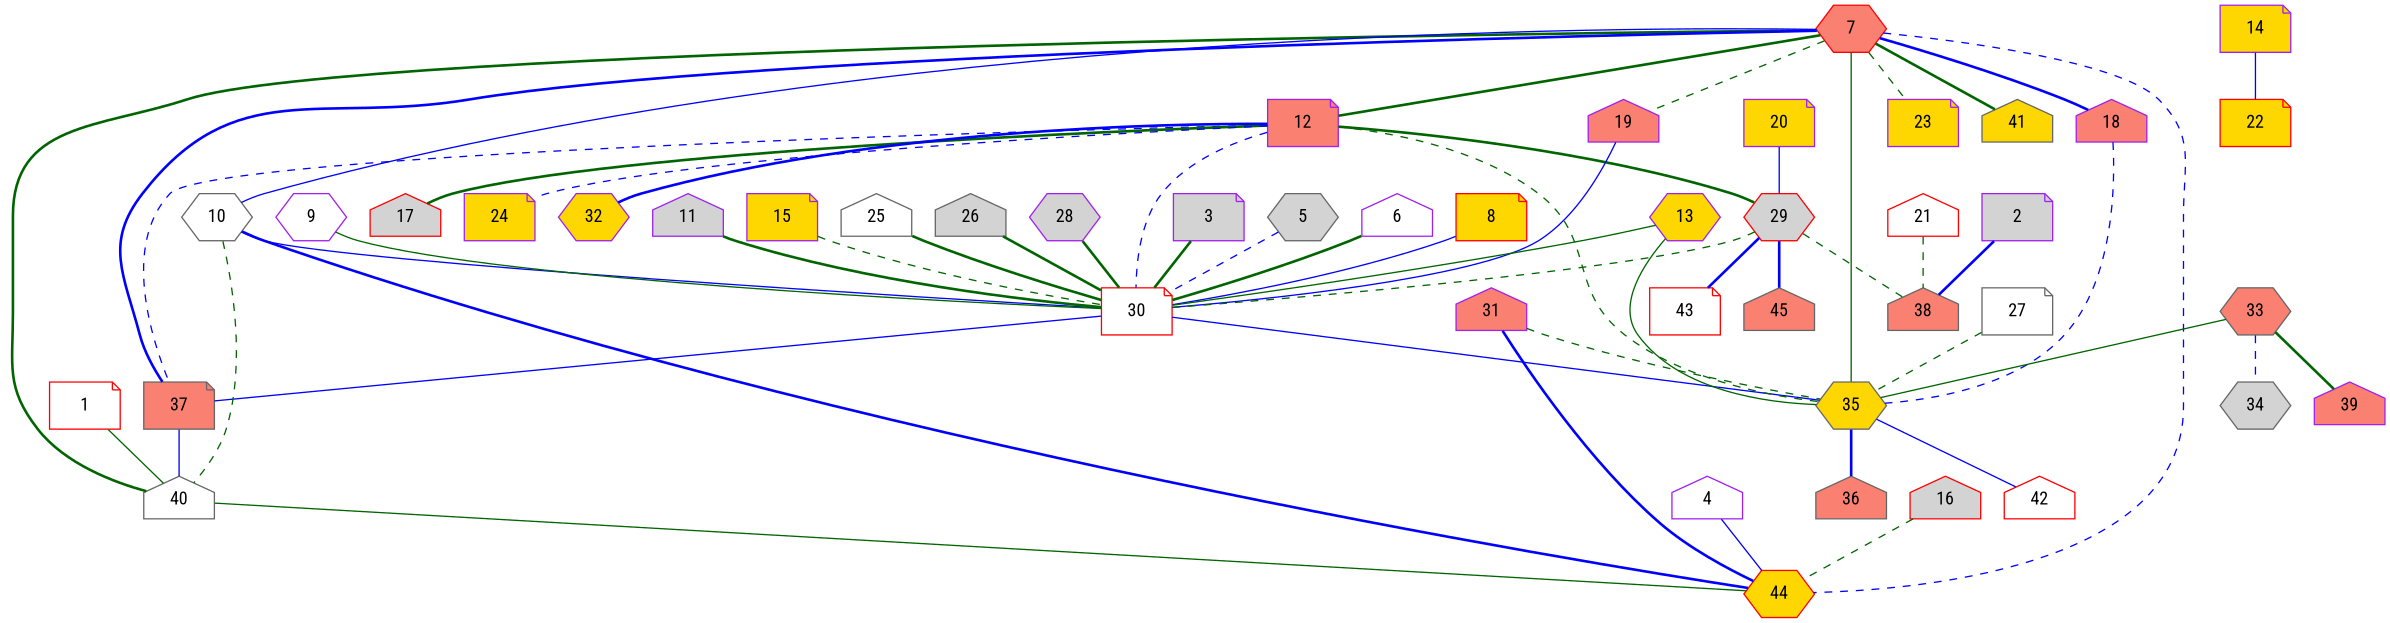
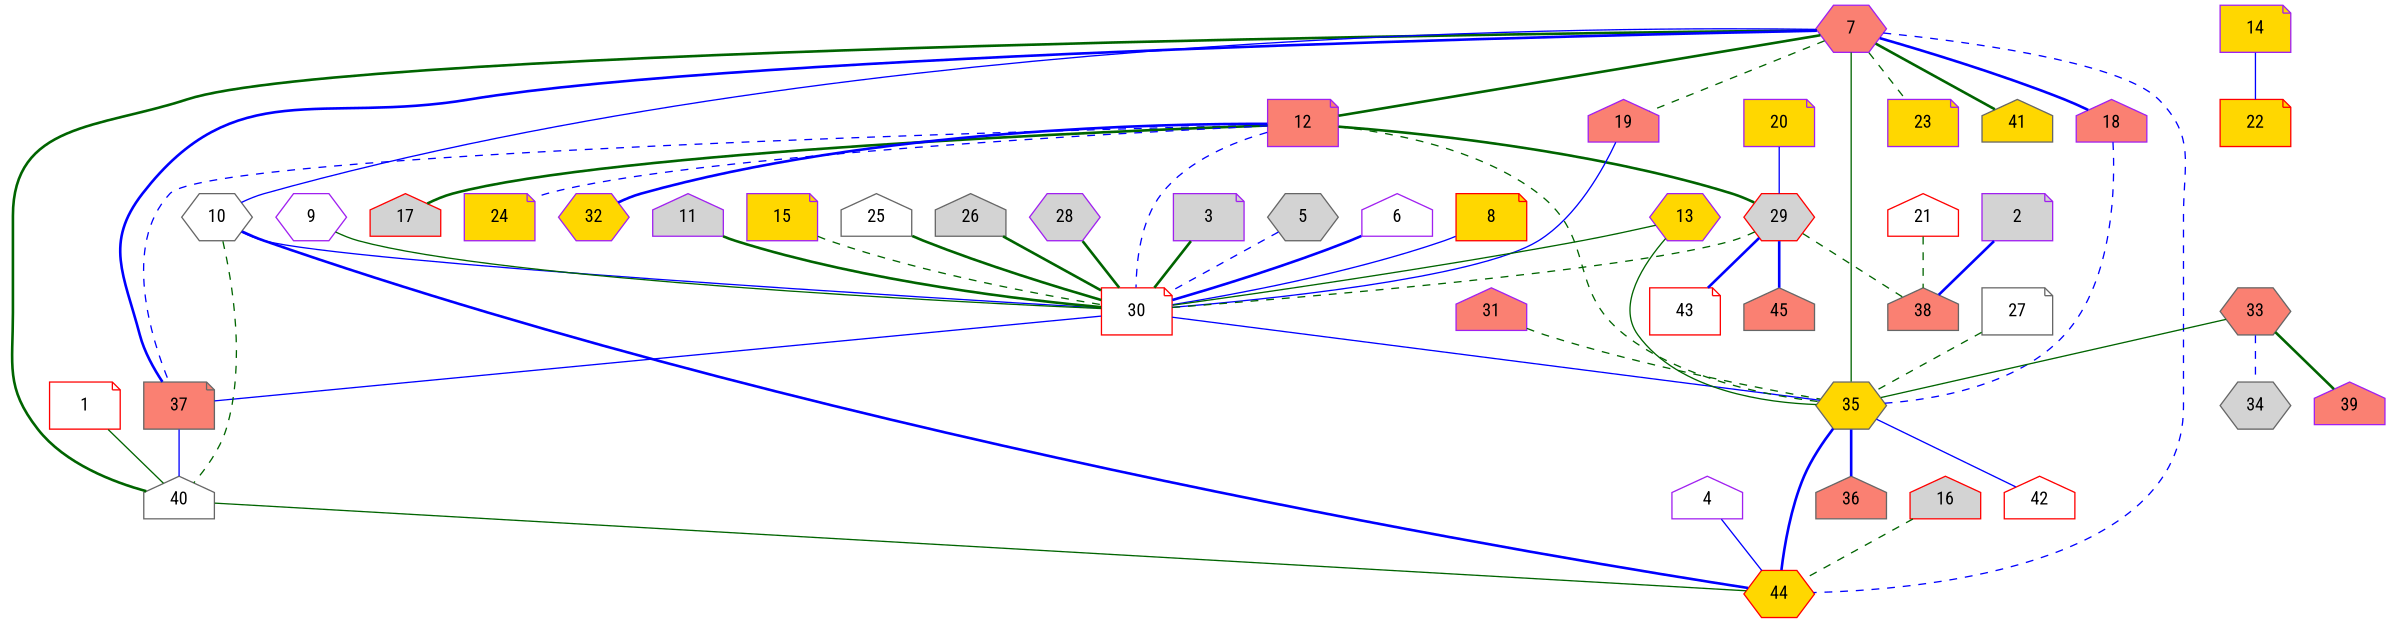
(1851, 29) -> (1851, 29)
(1268, 270) -> (1268, 270)
(1610, 474) -> (1797, 495)
